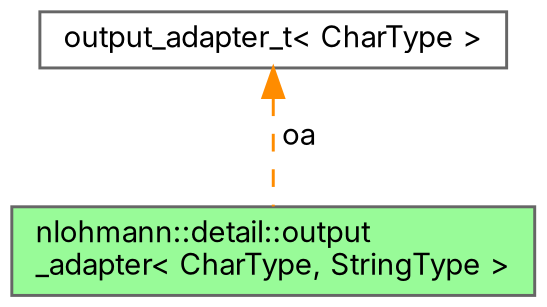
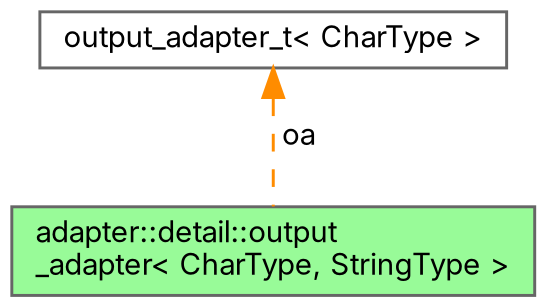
(273, 251) -> (273, 251)
